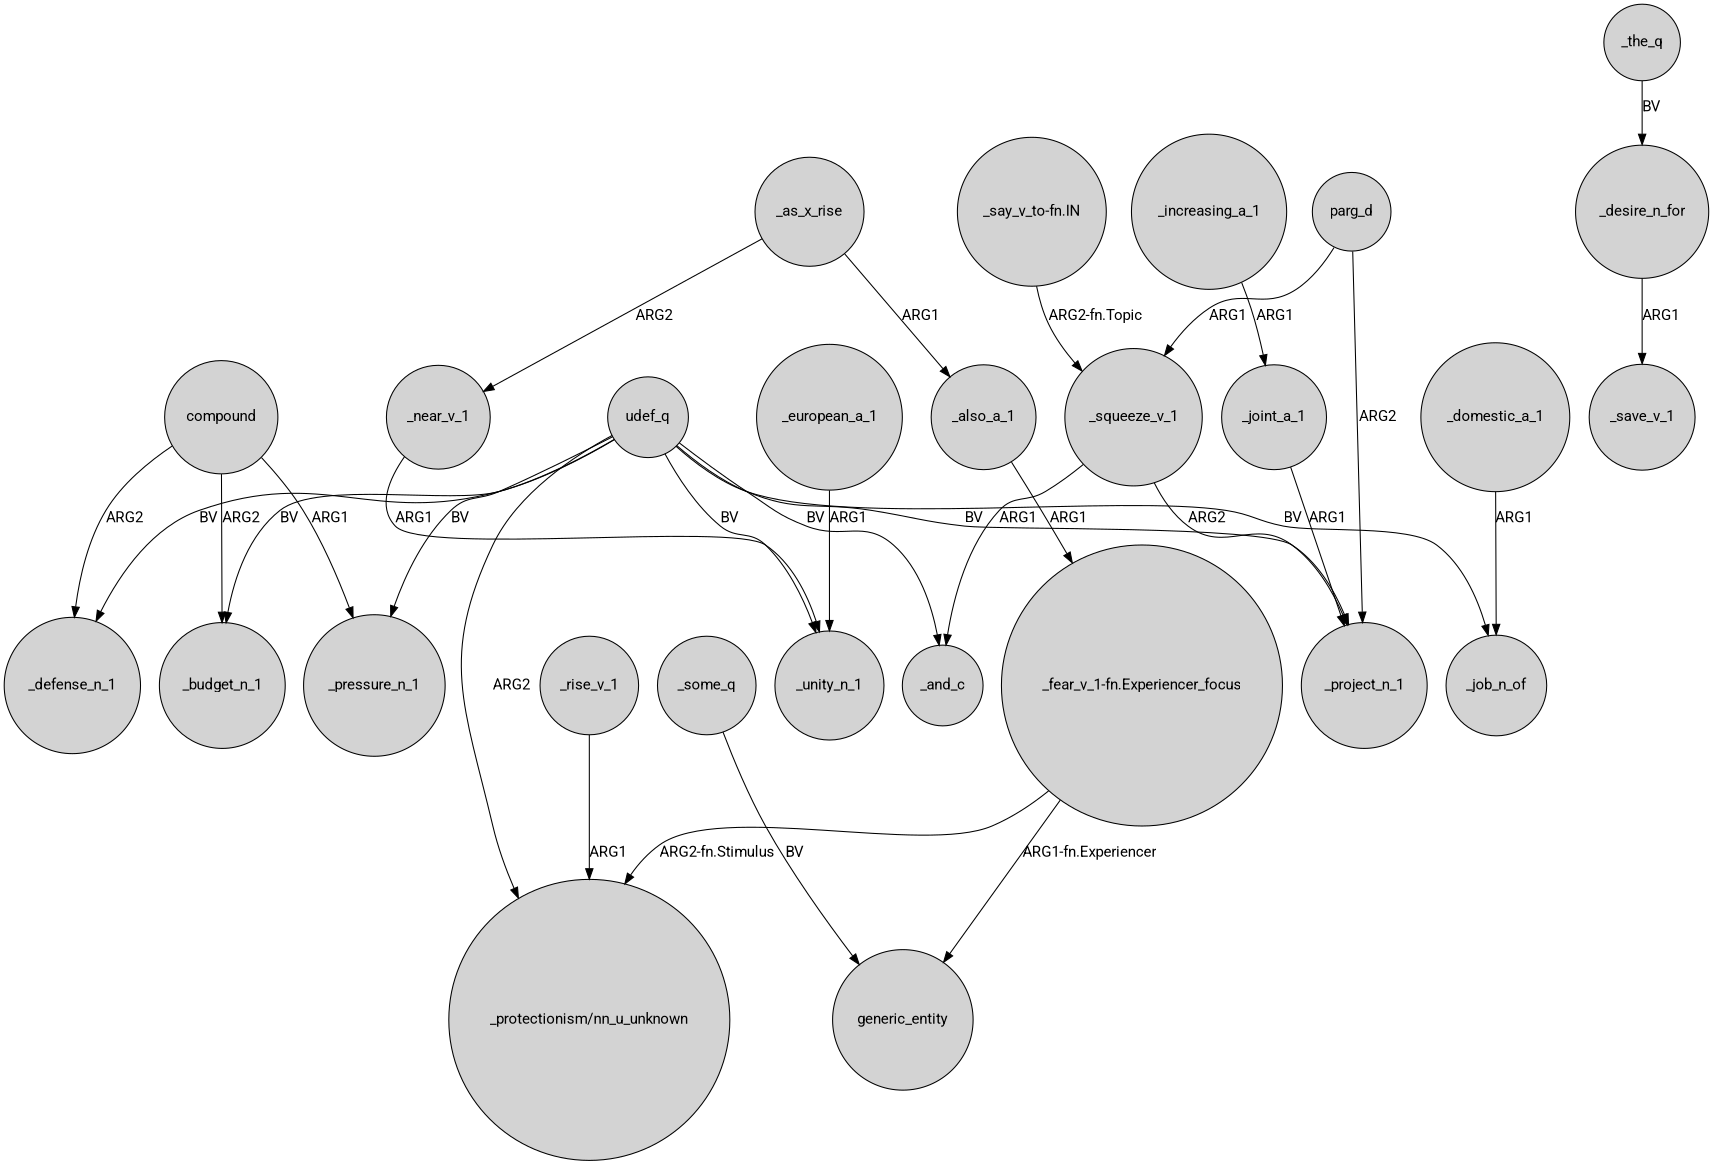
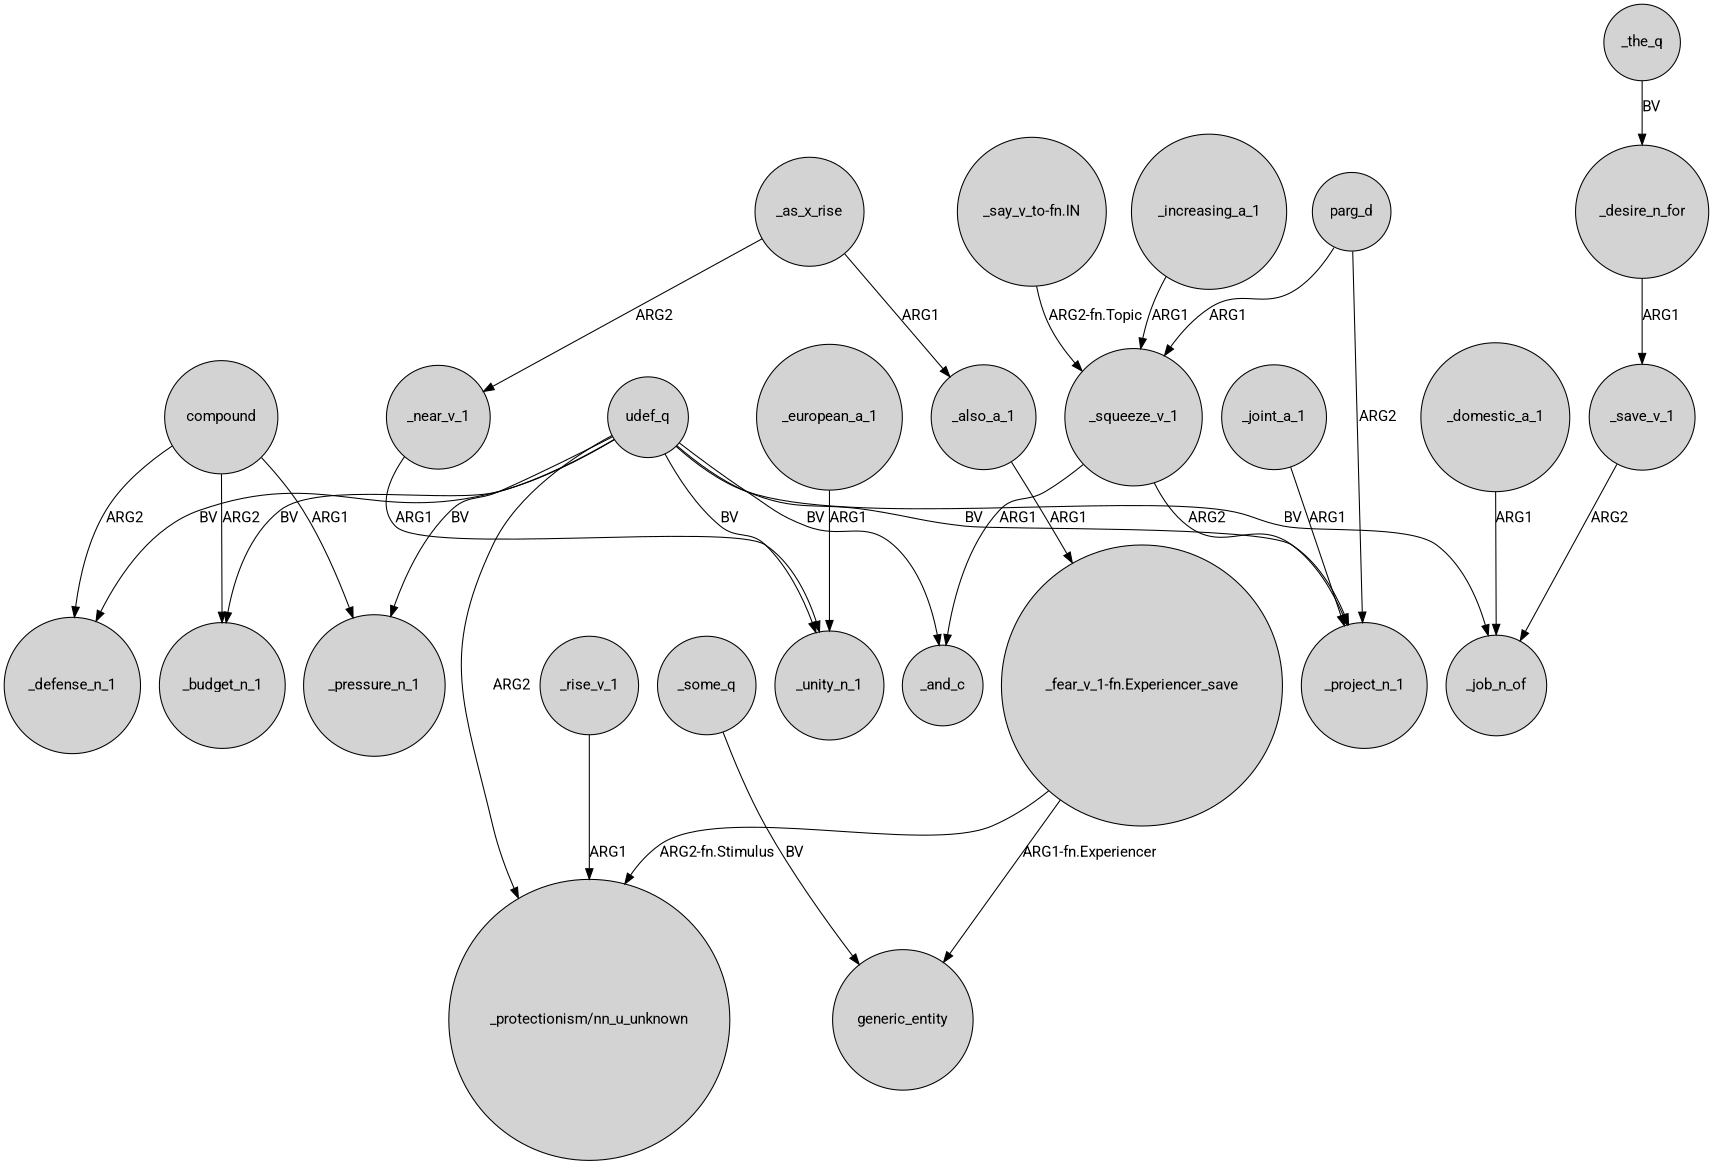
(1254, 318) -> (1152, 306)
none -> (1571, 548)
(1142, 685) -> (1142, 685)
